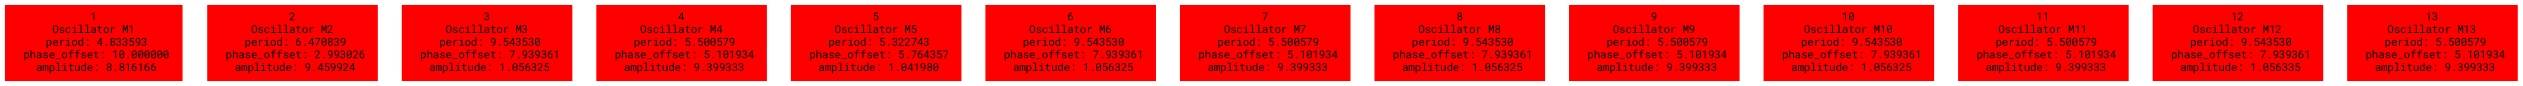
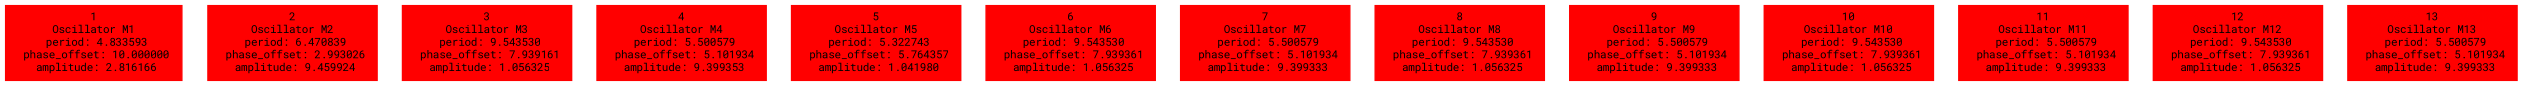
(487, 55) -> (487, 55)
(94, 68) -> (94, 68)
(682, 68) -> (682, 68)
(2238, 68) -> (2238, 68)
